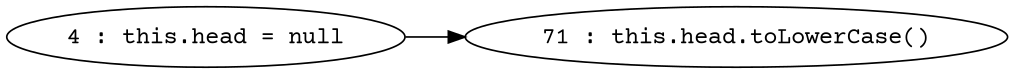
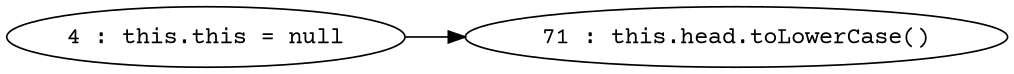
(206, 37) -> (206, 37)
